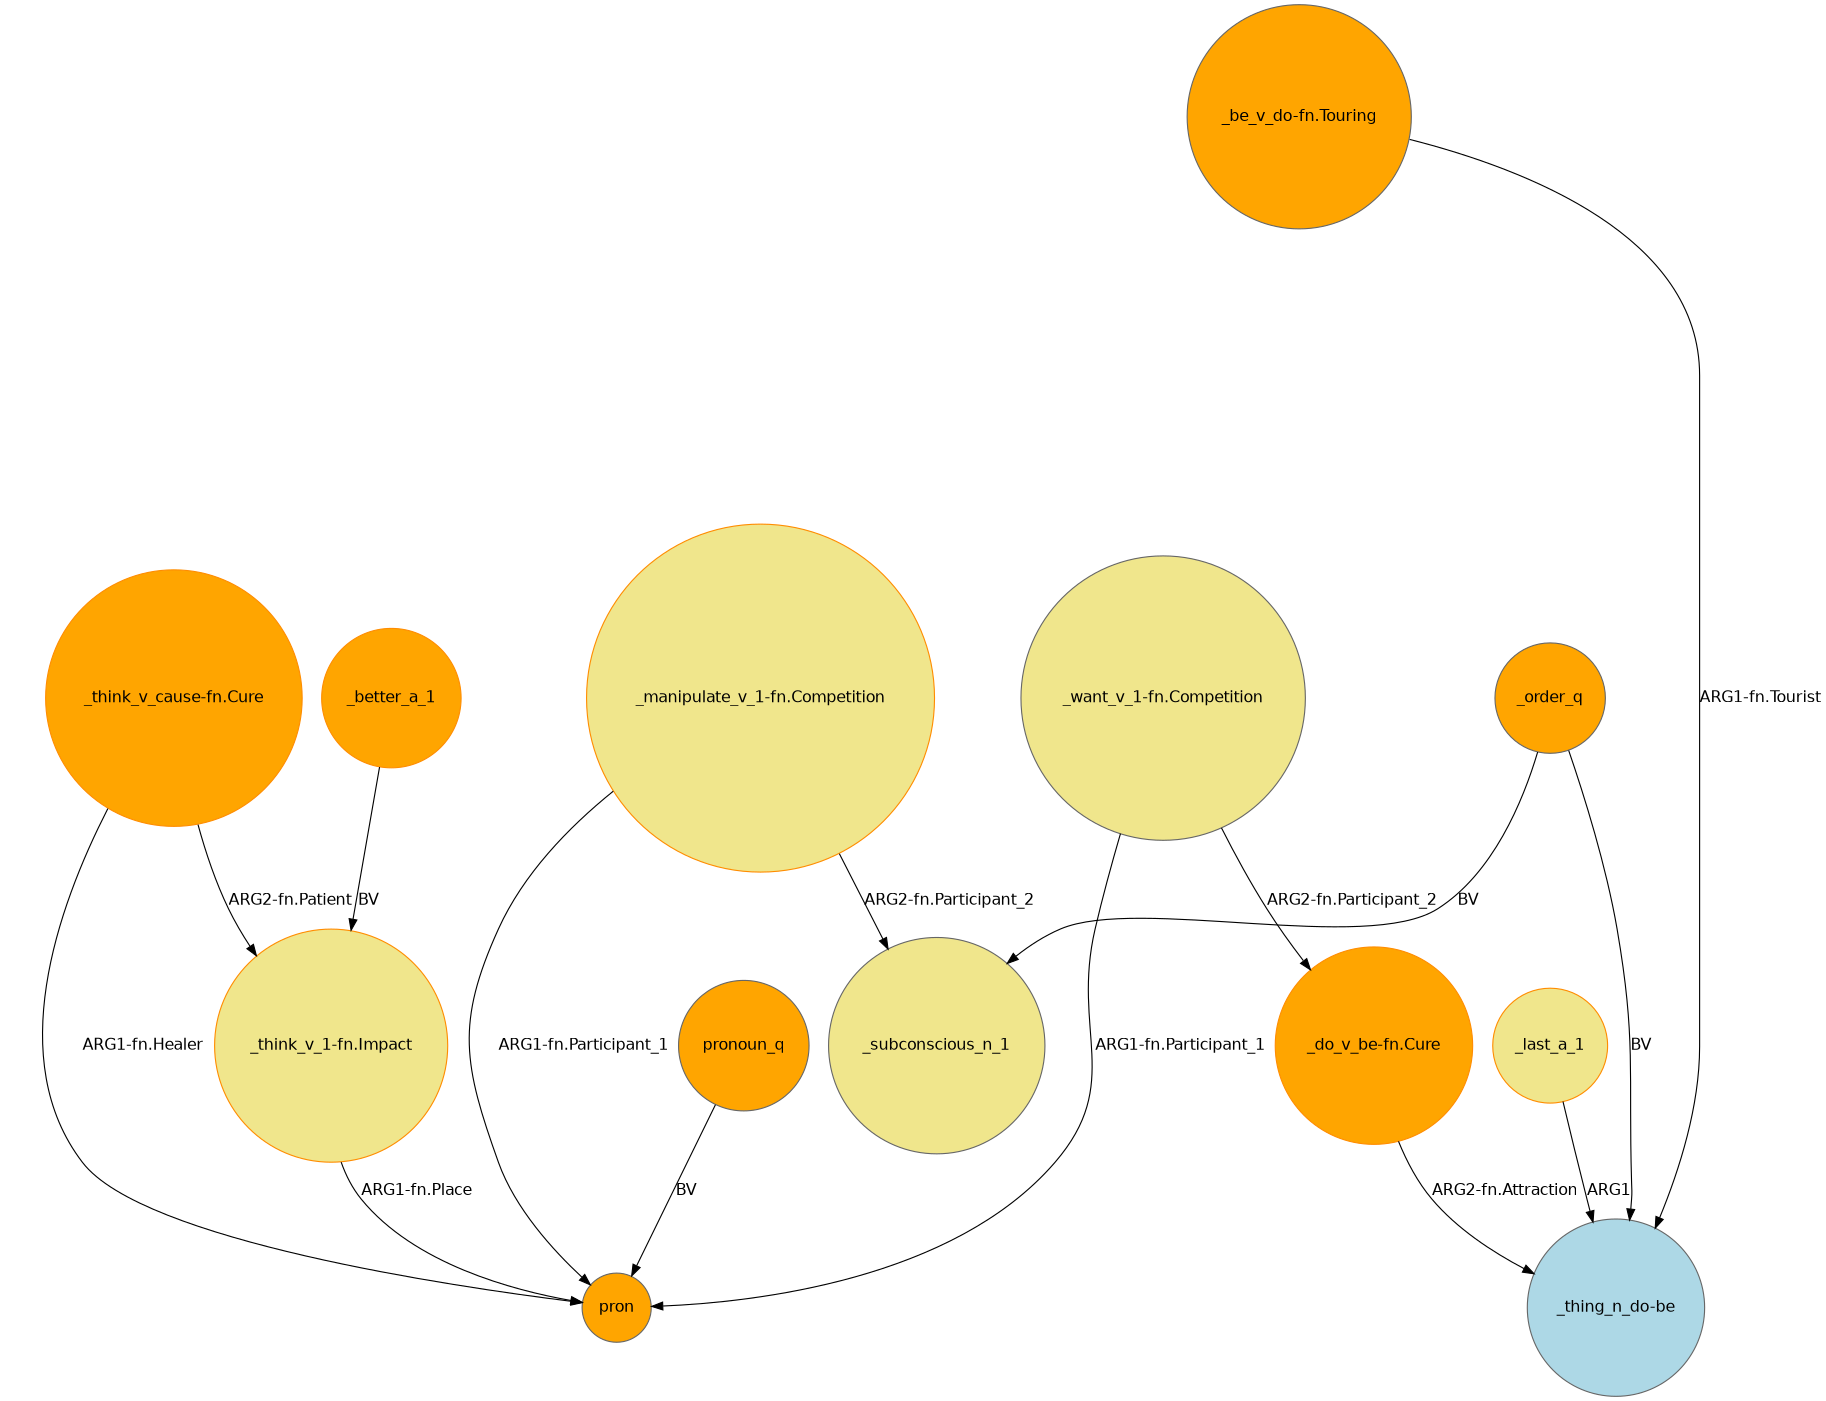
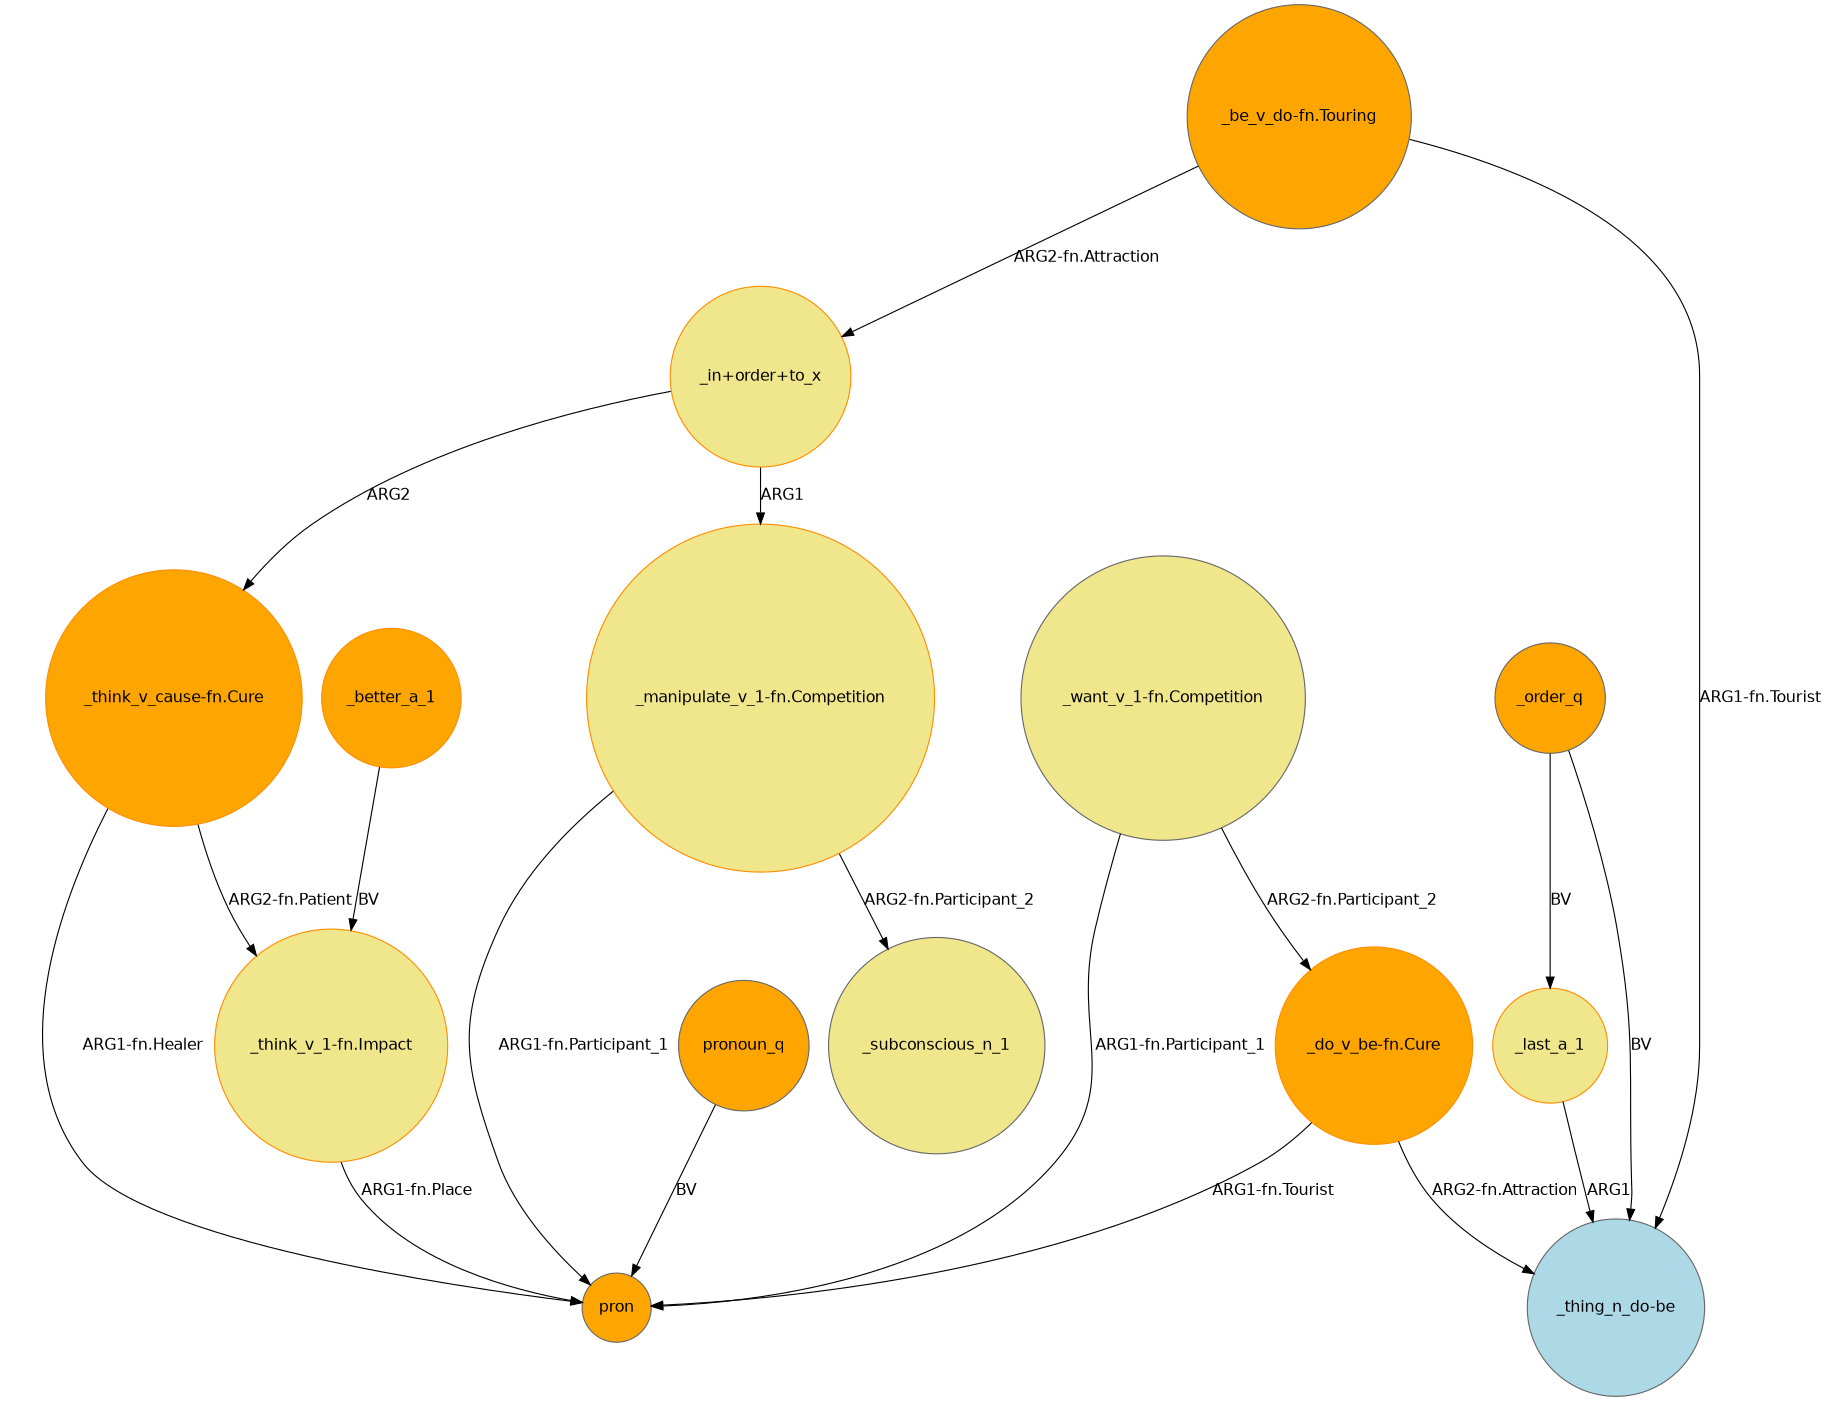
none -> (761, 377)
(1318, 926) -> (1550, 865)
none -> (1001, 1258)
